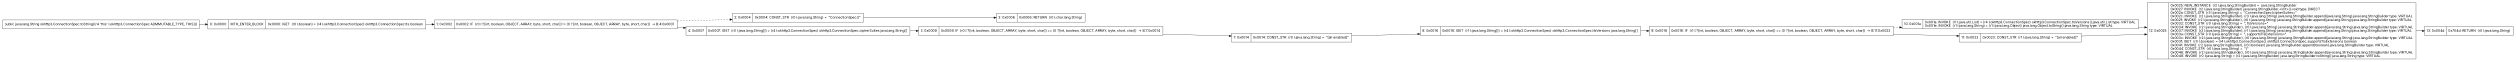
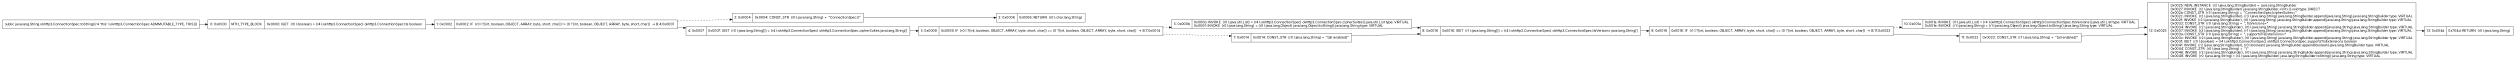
(247, 24) -> (247, 24)
none -> (1292, 24)
(1196, 35) -> (1196, 35)
